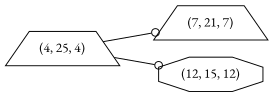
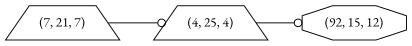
(127, 37) -> (133, 23)
(211, 74) -> (354, 23)
